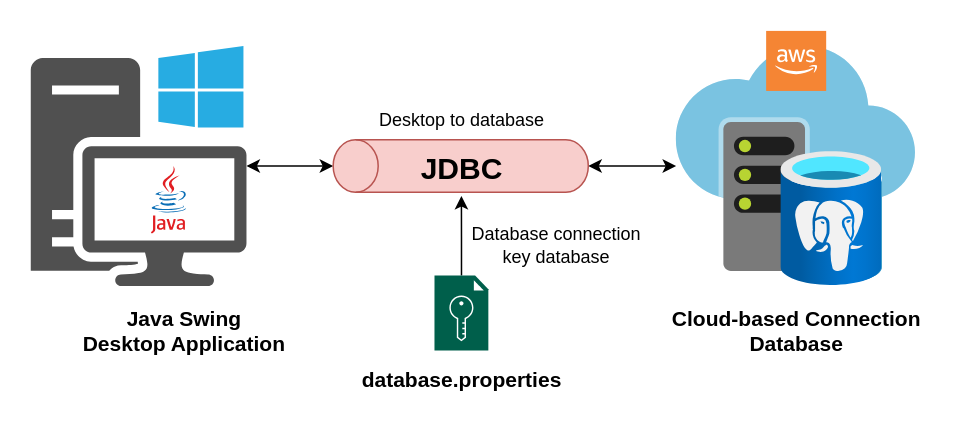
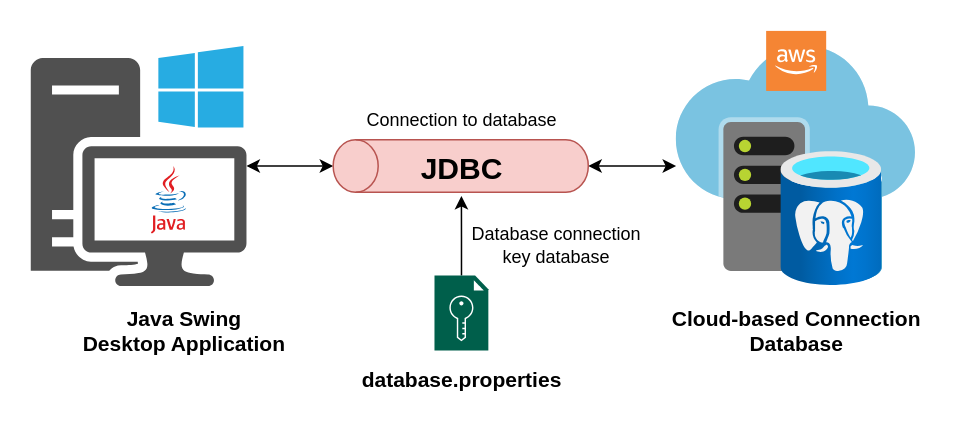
(462, 121) -> (462, 121)
